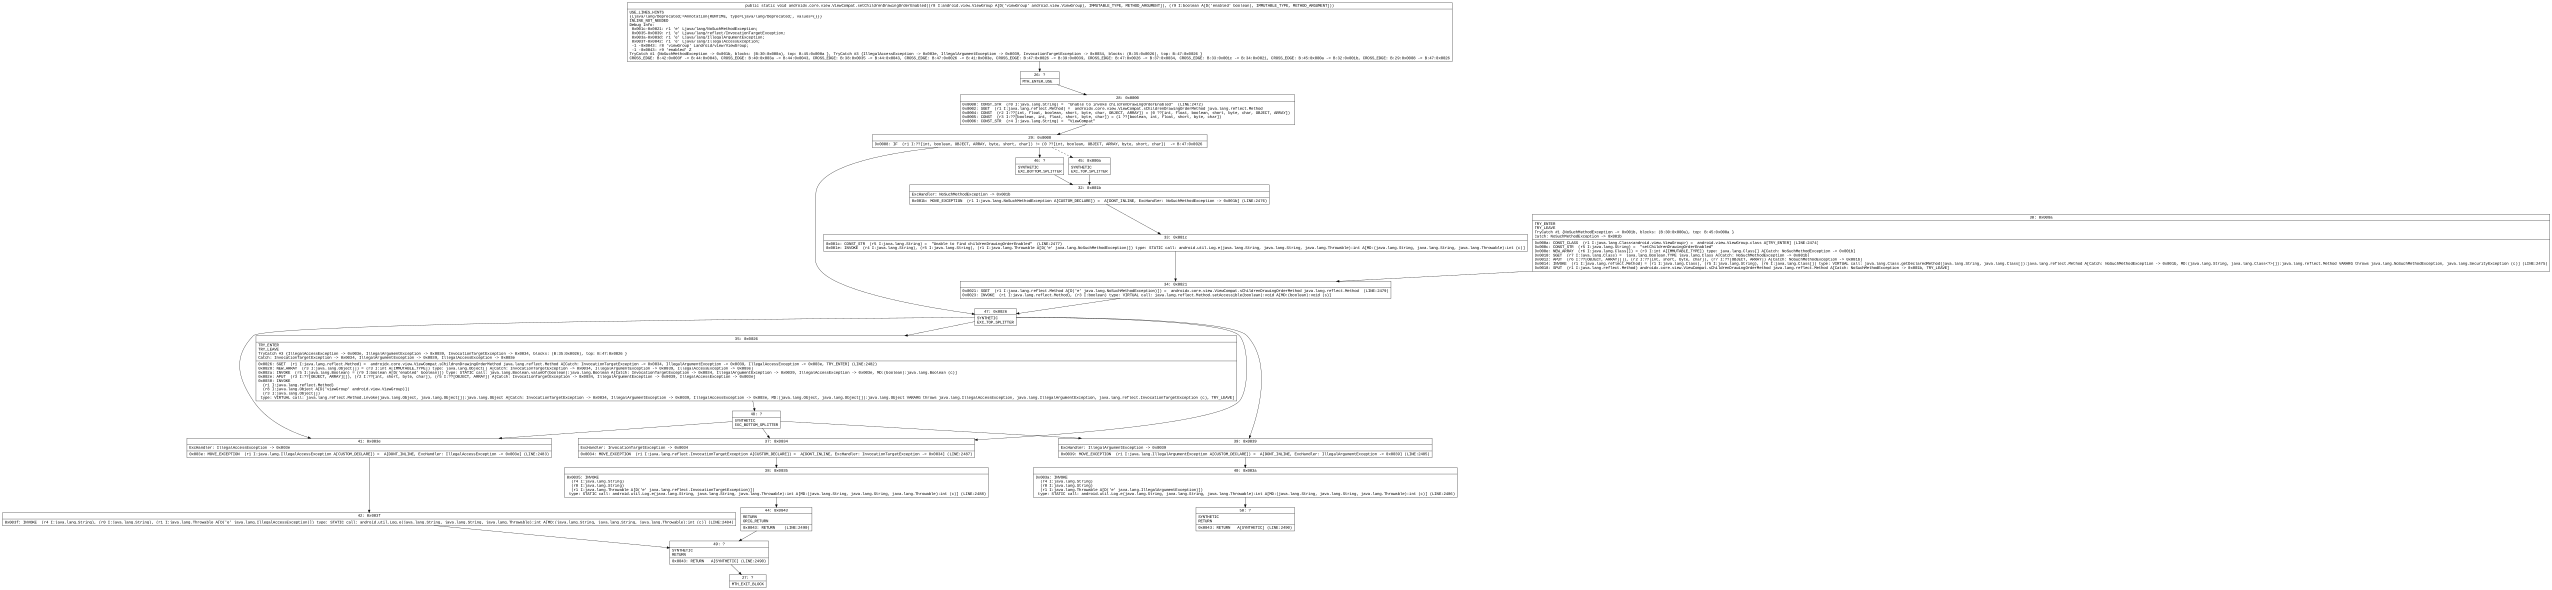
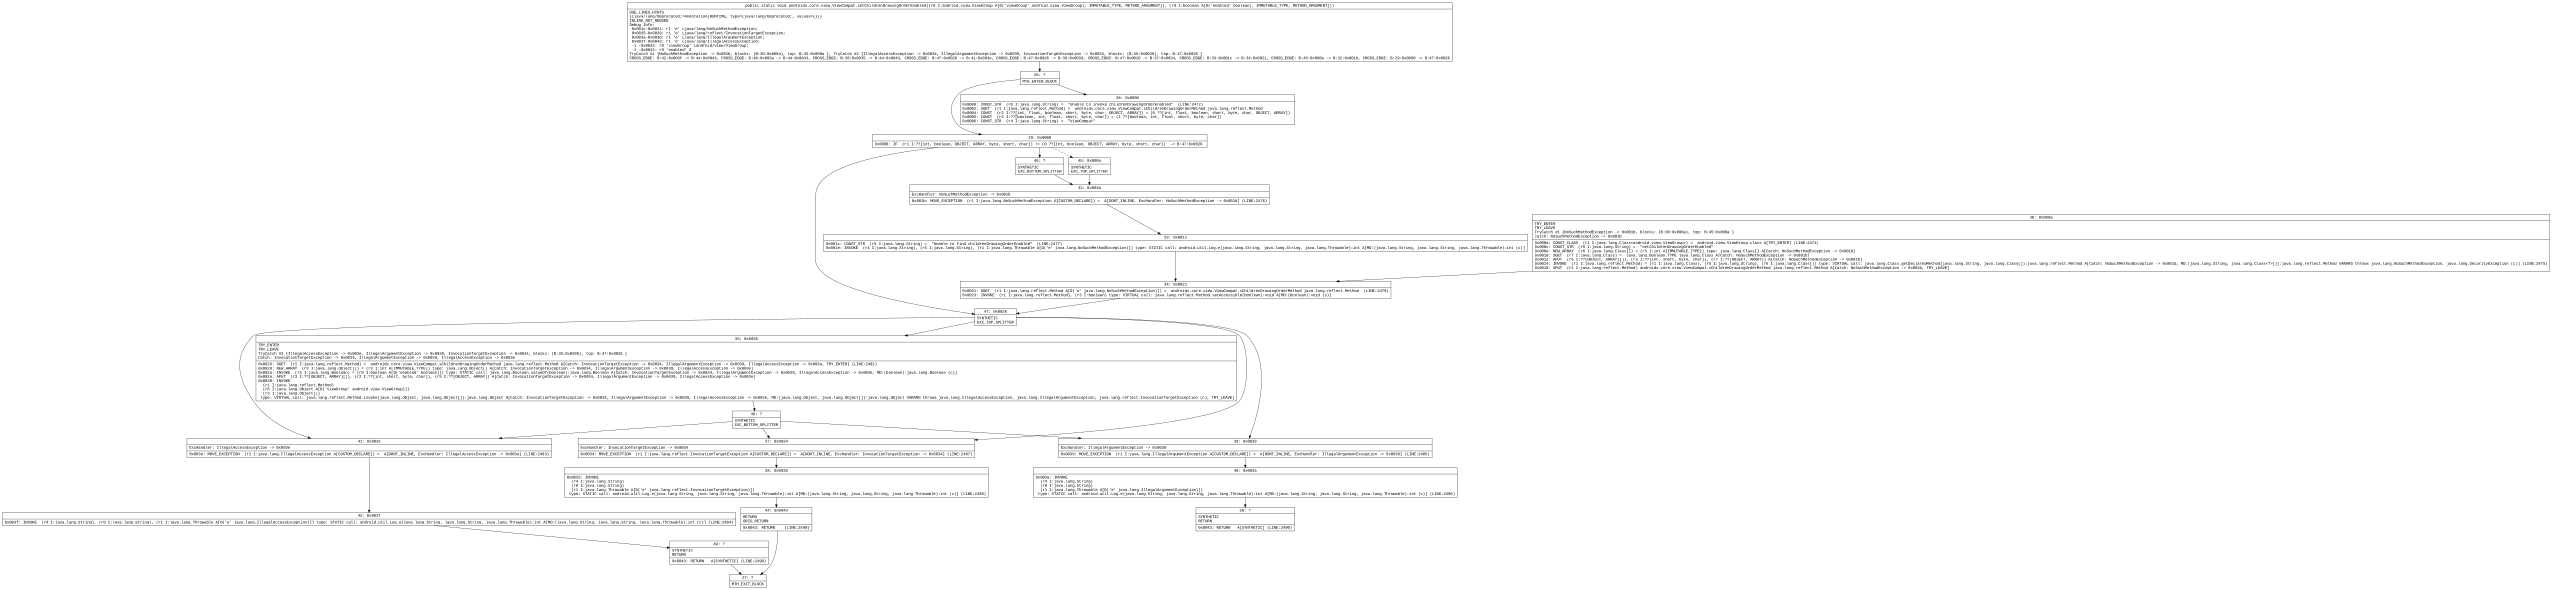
(1038, 81) -> (1040, 81)
(1073, 129) -> (961, 92)
(749, 535) -> (775, 554)
